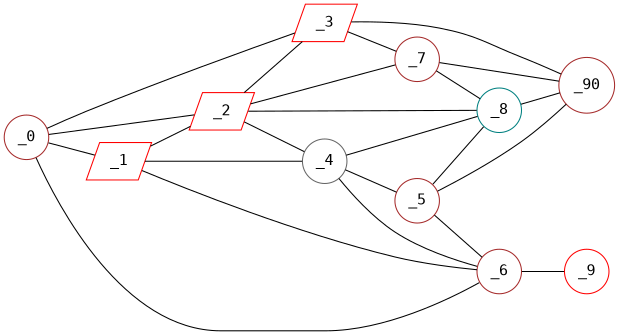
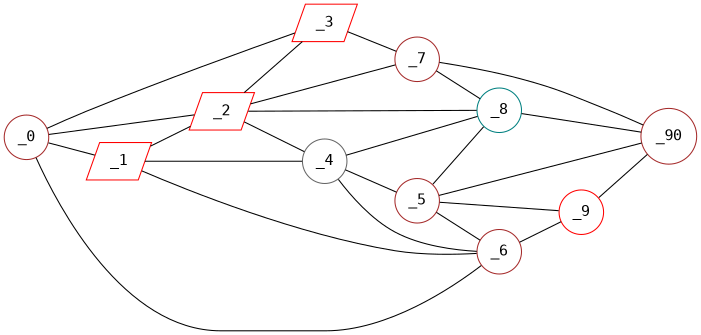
(460, 33) -> (623, 176)
none -> (499, 206)
